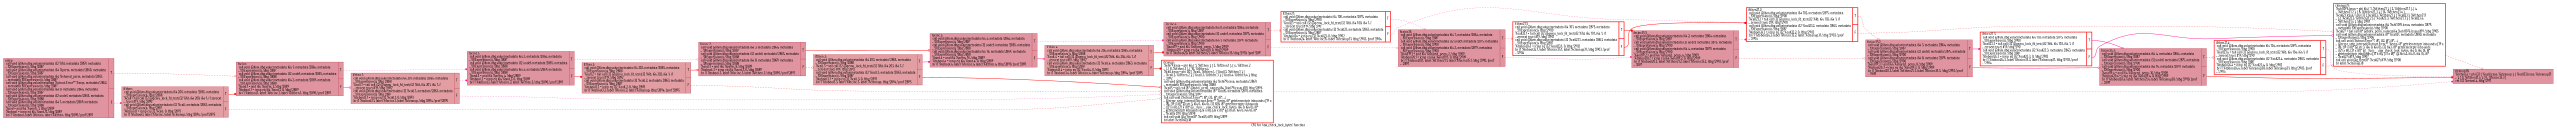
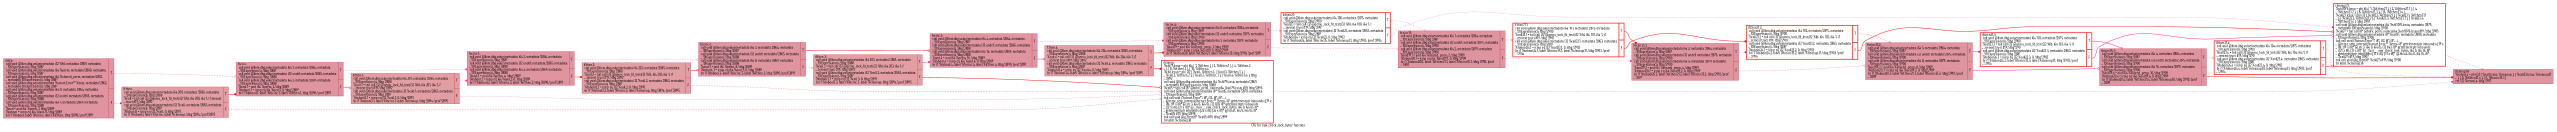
(1564, 15) -> (1859, 17)
(2095, 26) -> (2090, 27)
(2329, 66) -> (2329, 66)
